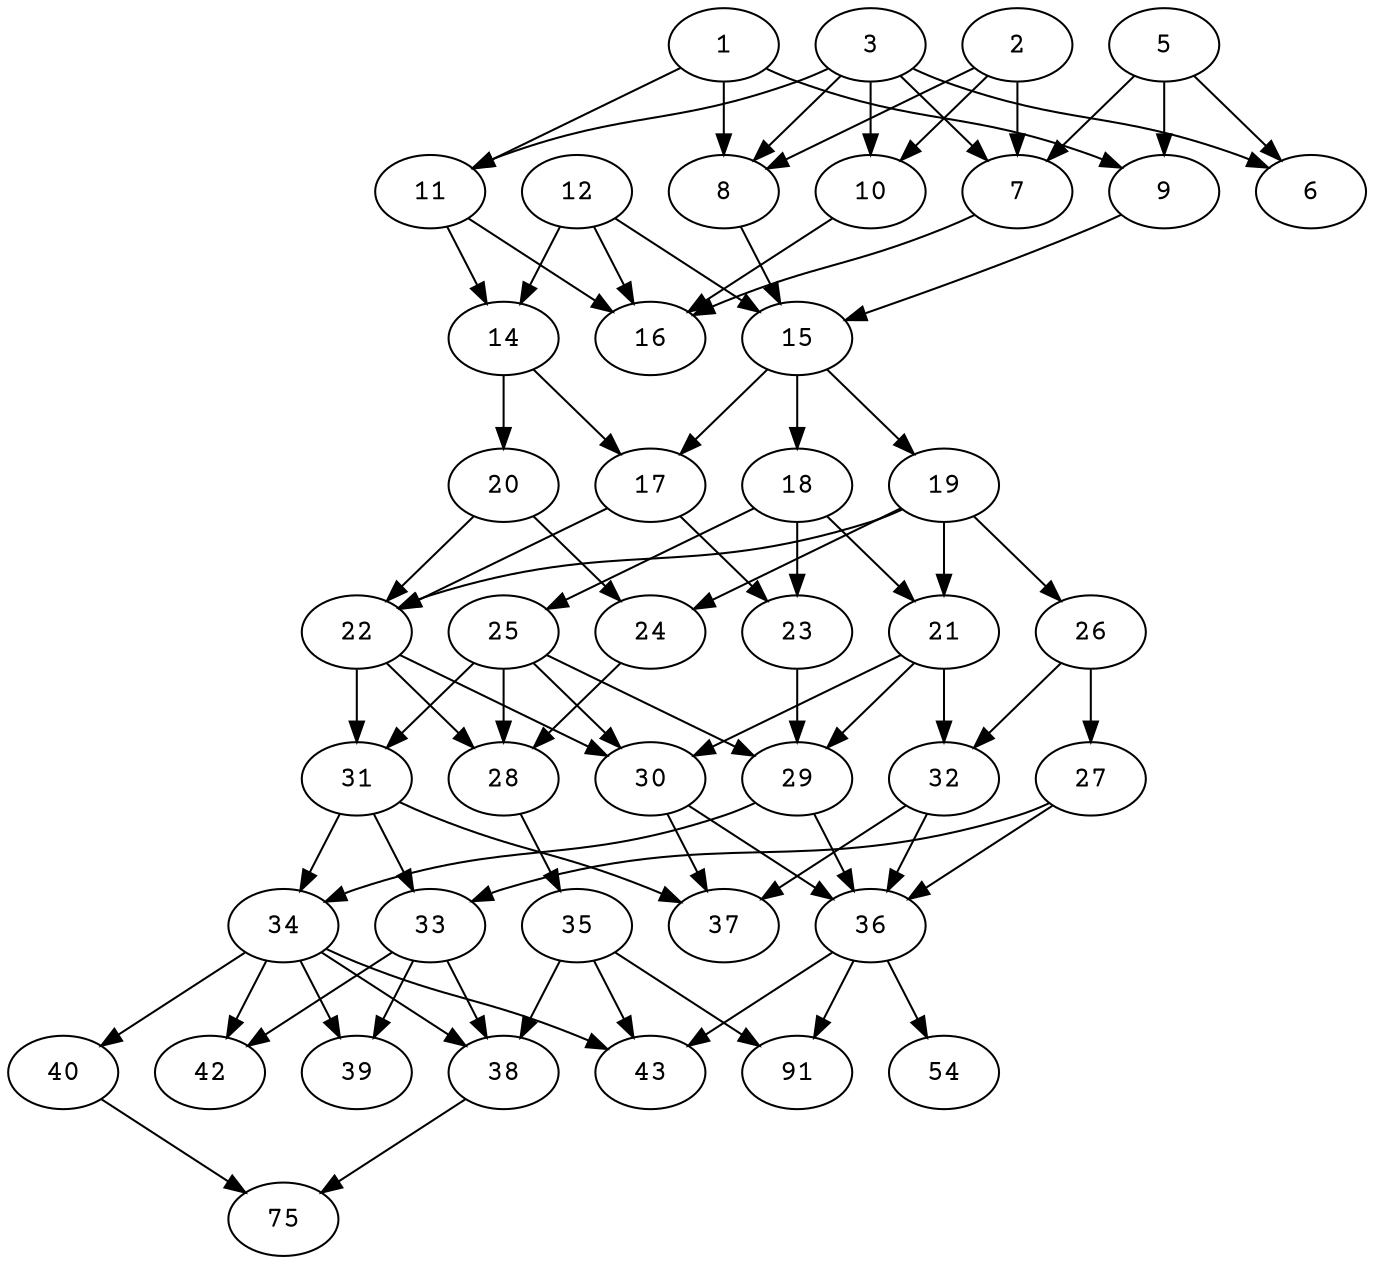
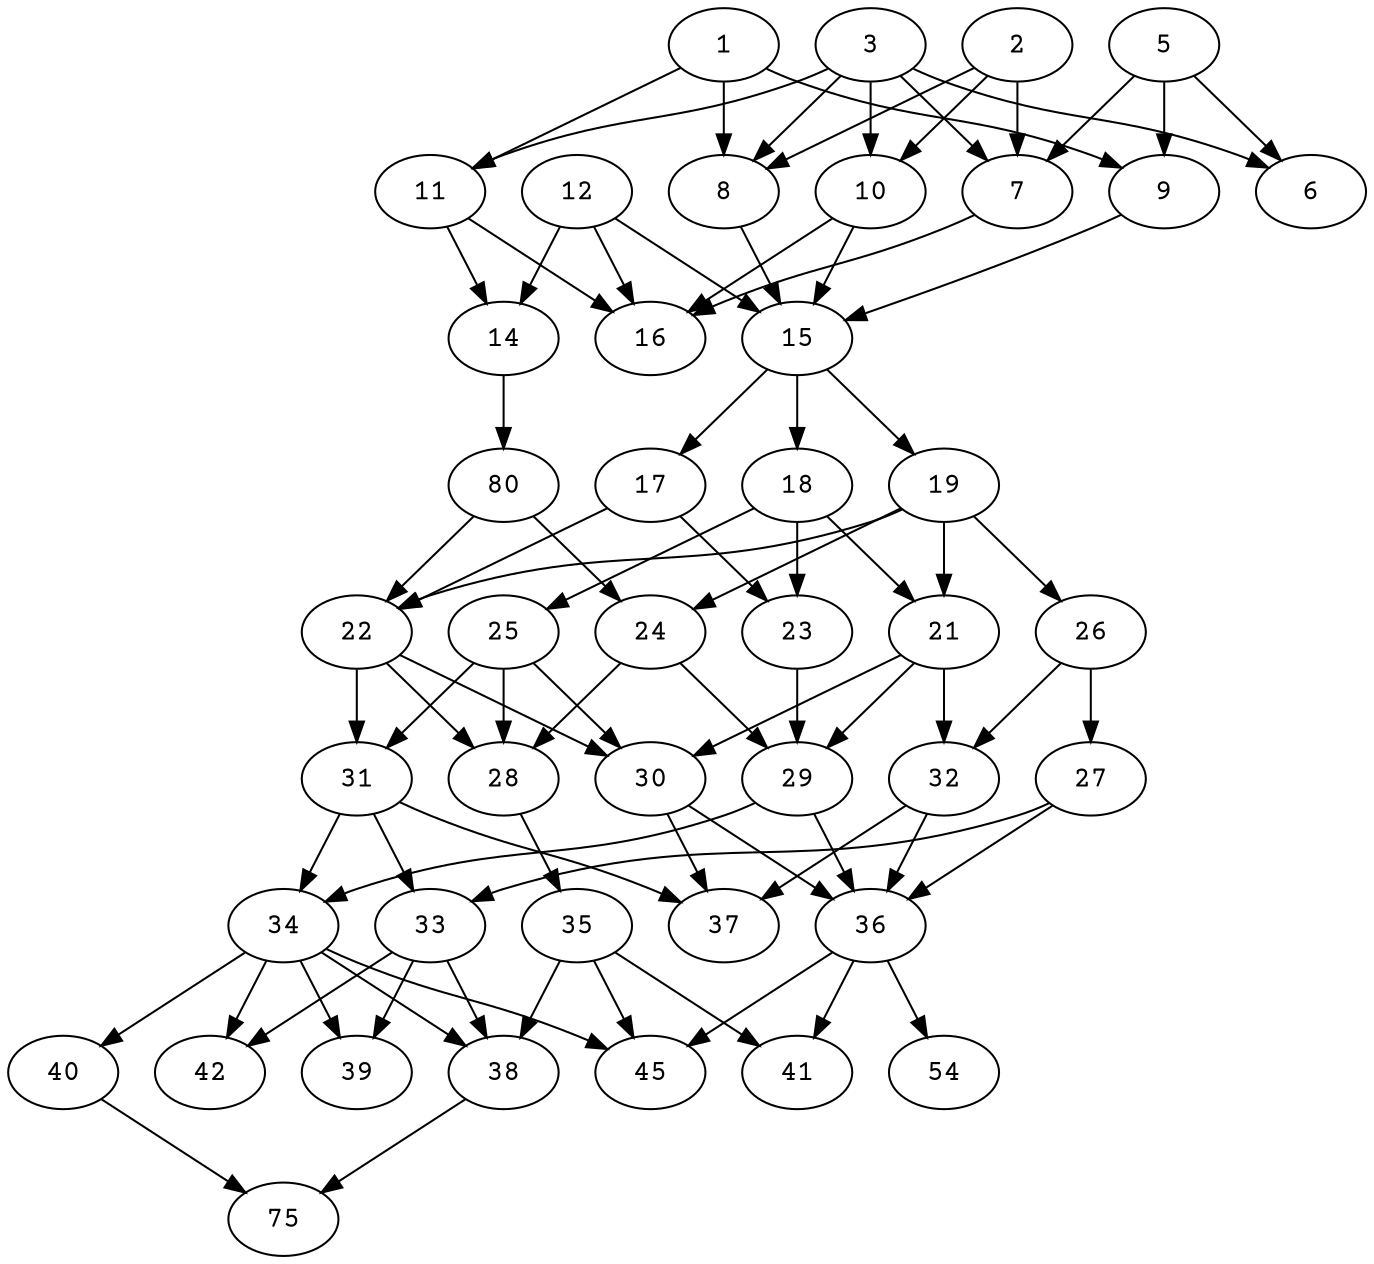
none -> (842, 250)
(569, 405) -> none
(504, 485) -> (504, 485)
(641, 701) -> (716, 698)
(650, 1072) -> (650, 1072)
(797, 1072) -> (797, 1072)
